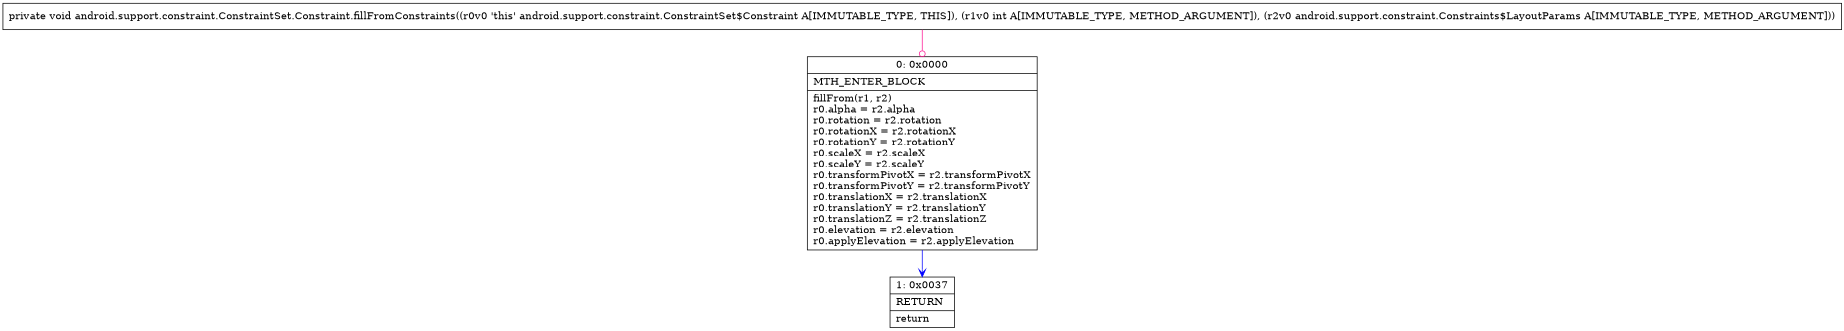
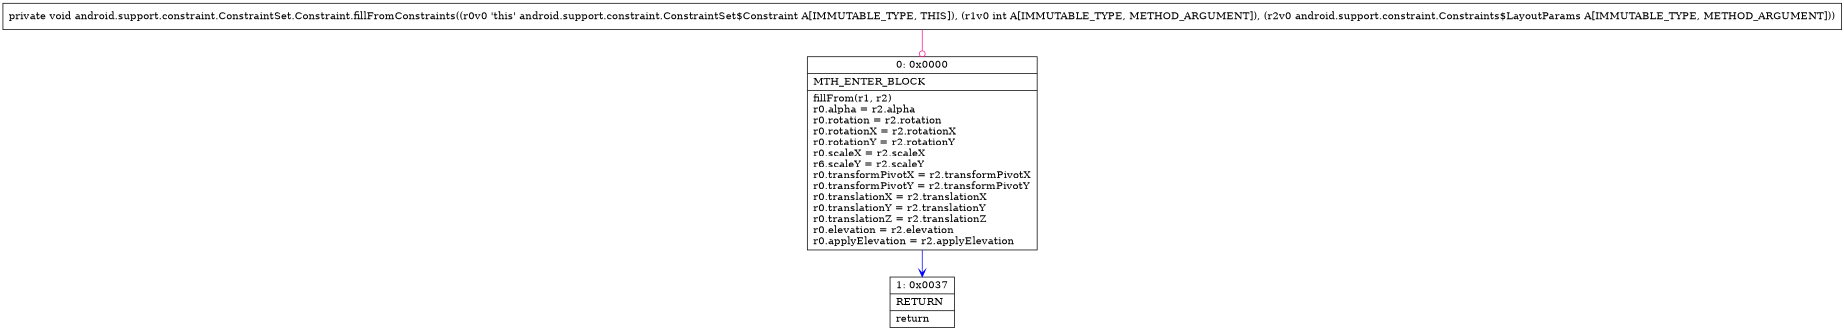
(869, 164) -> (869, 164)
